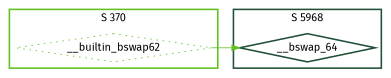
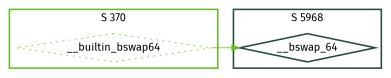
(114, 48) -> (114, 48)
